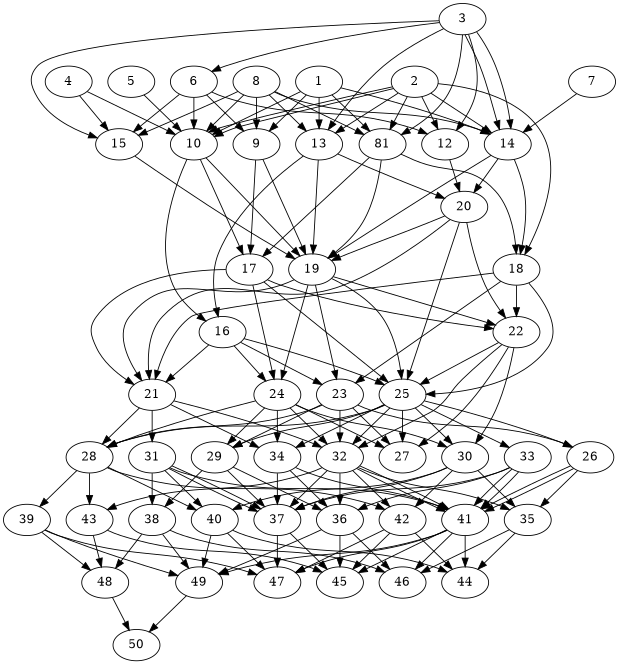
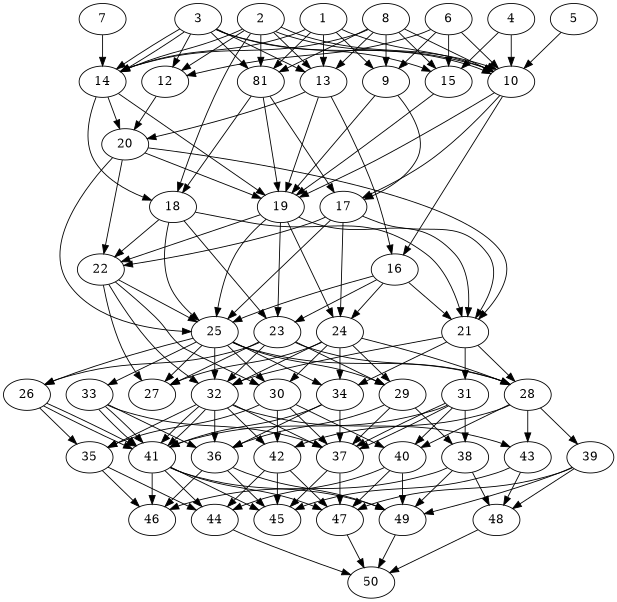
(329, 40) -> (350, 50)
none -> (354, 547)
none -> (287, 552)
